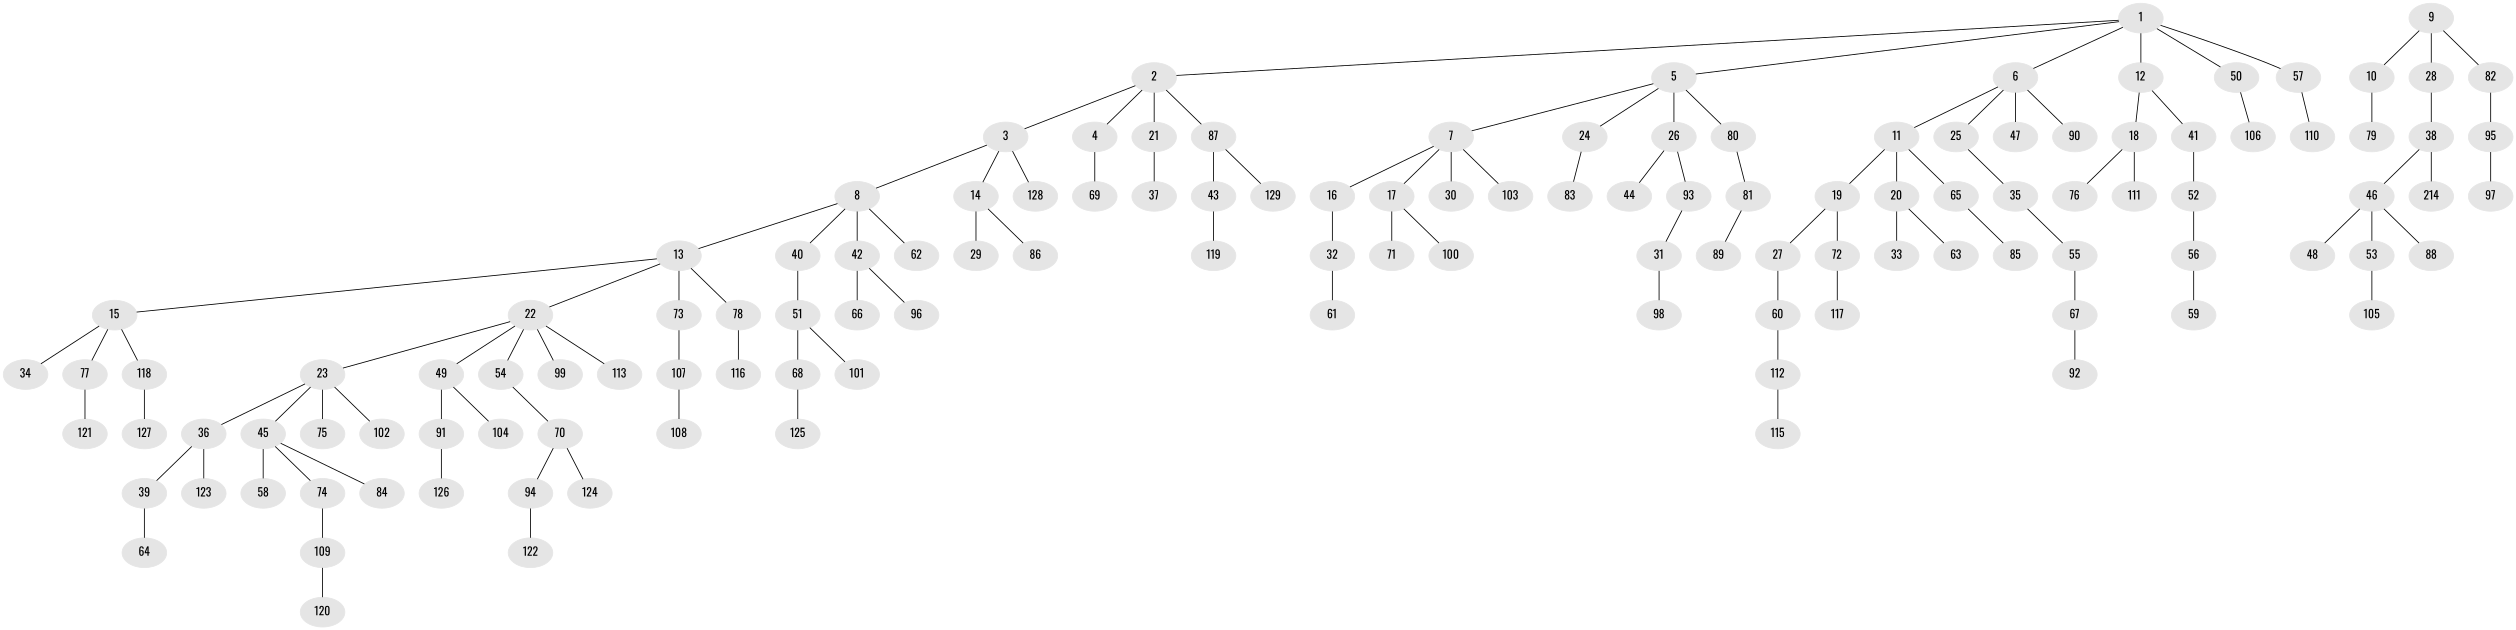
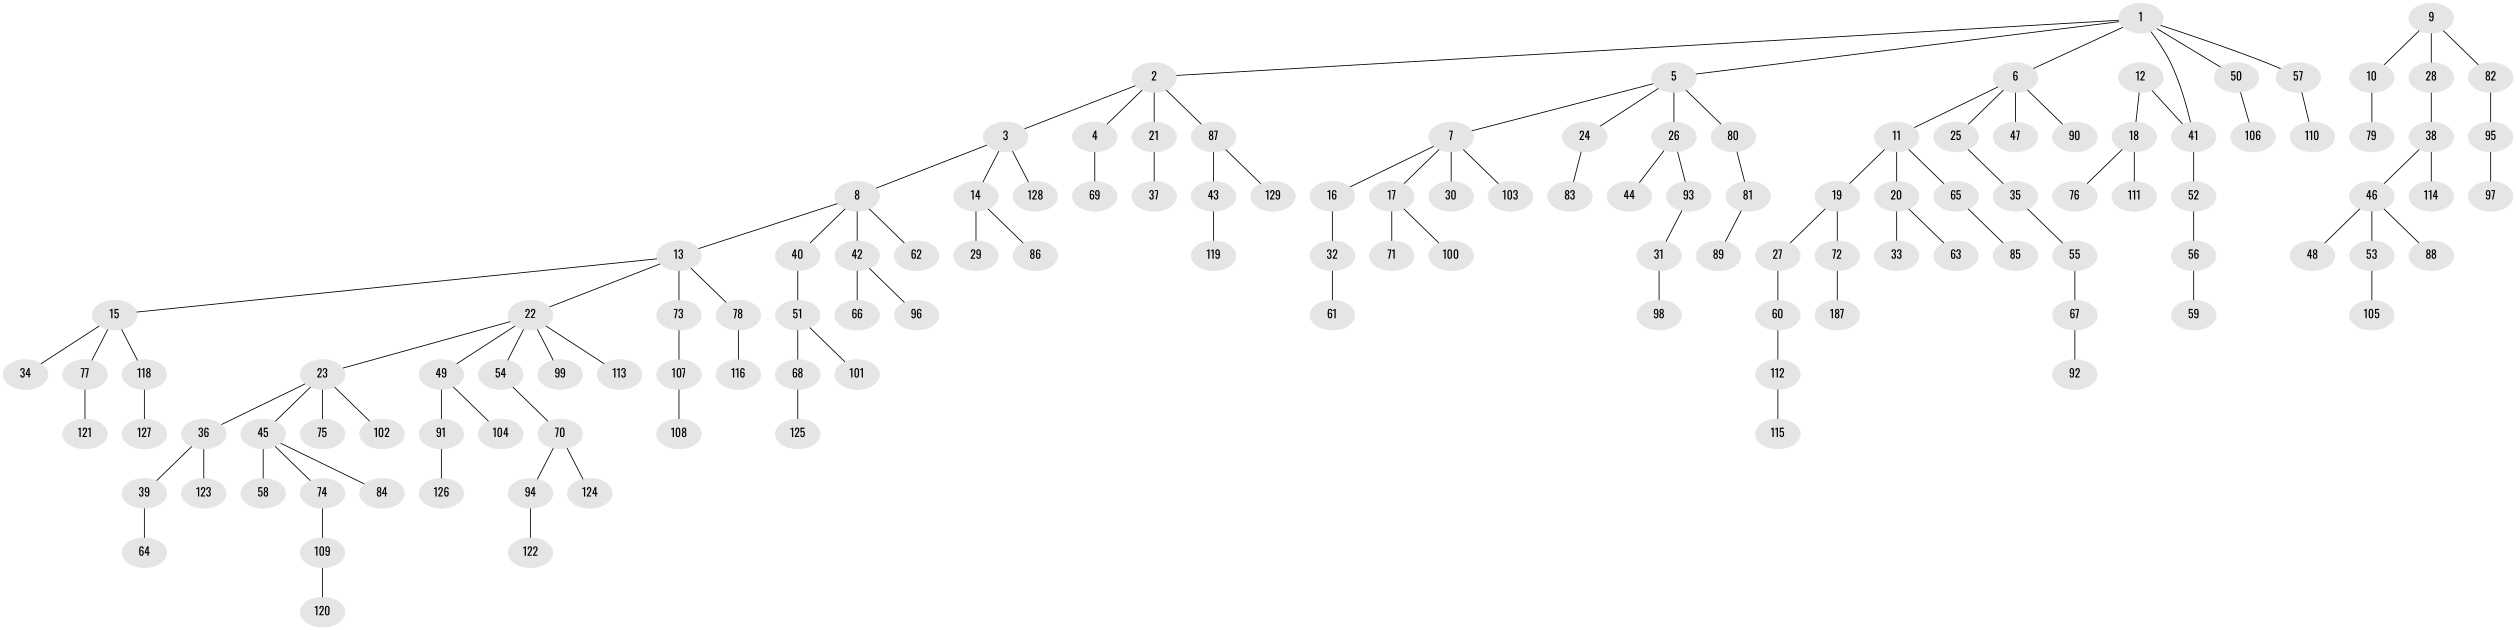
(2141, 48) -> (2176, 75)
(2431, 196) -> (2431, 196)
(1837, 315) -> (1837, 315)
